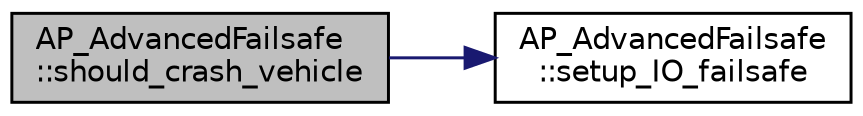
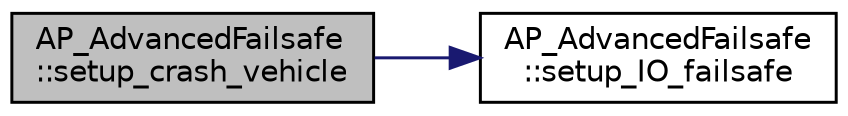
(200, 58) -> (193, 58)
